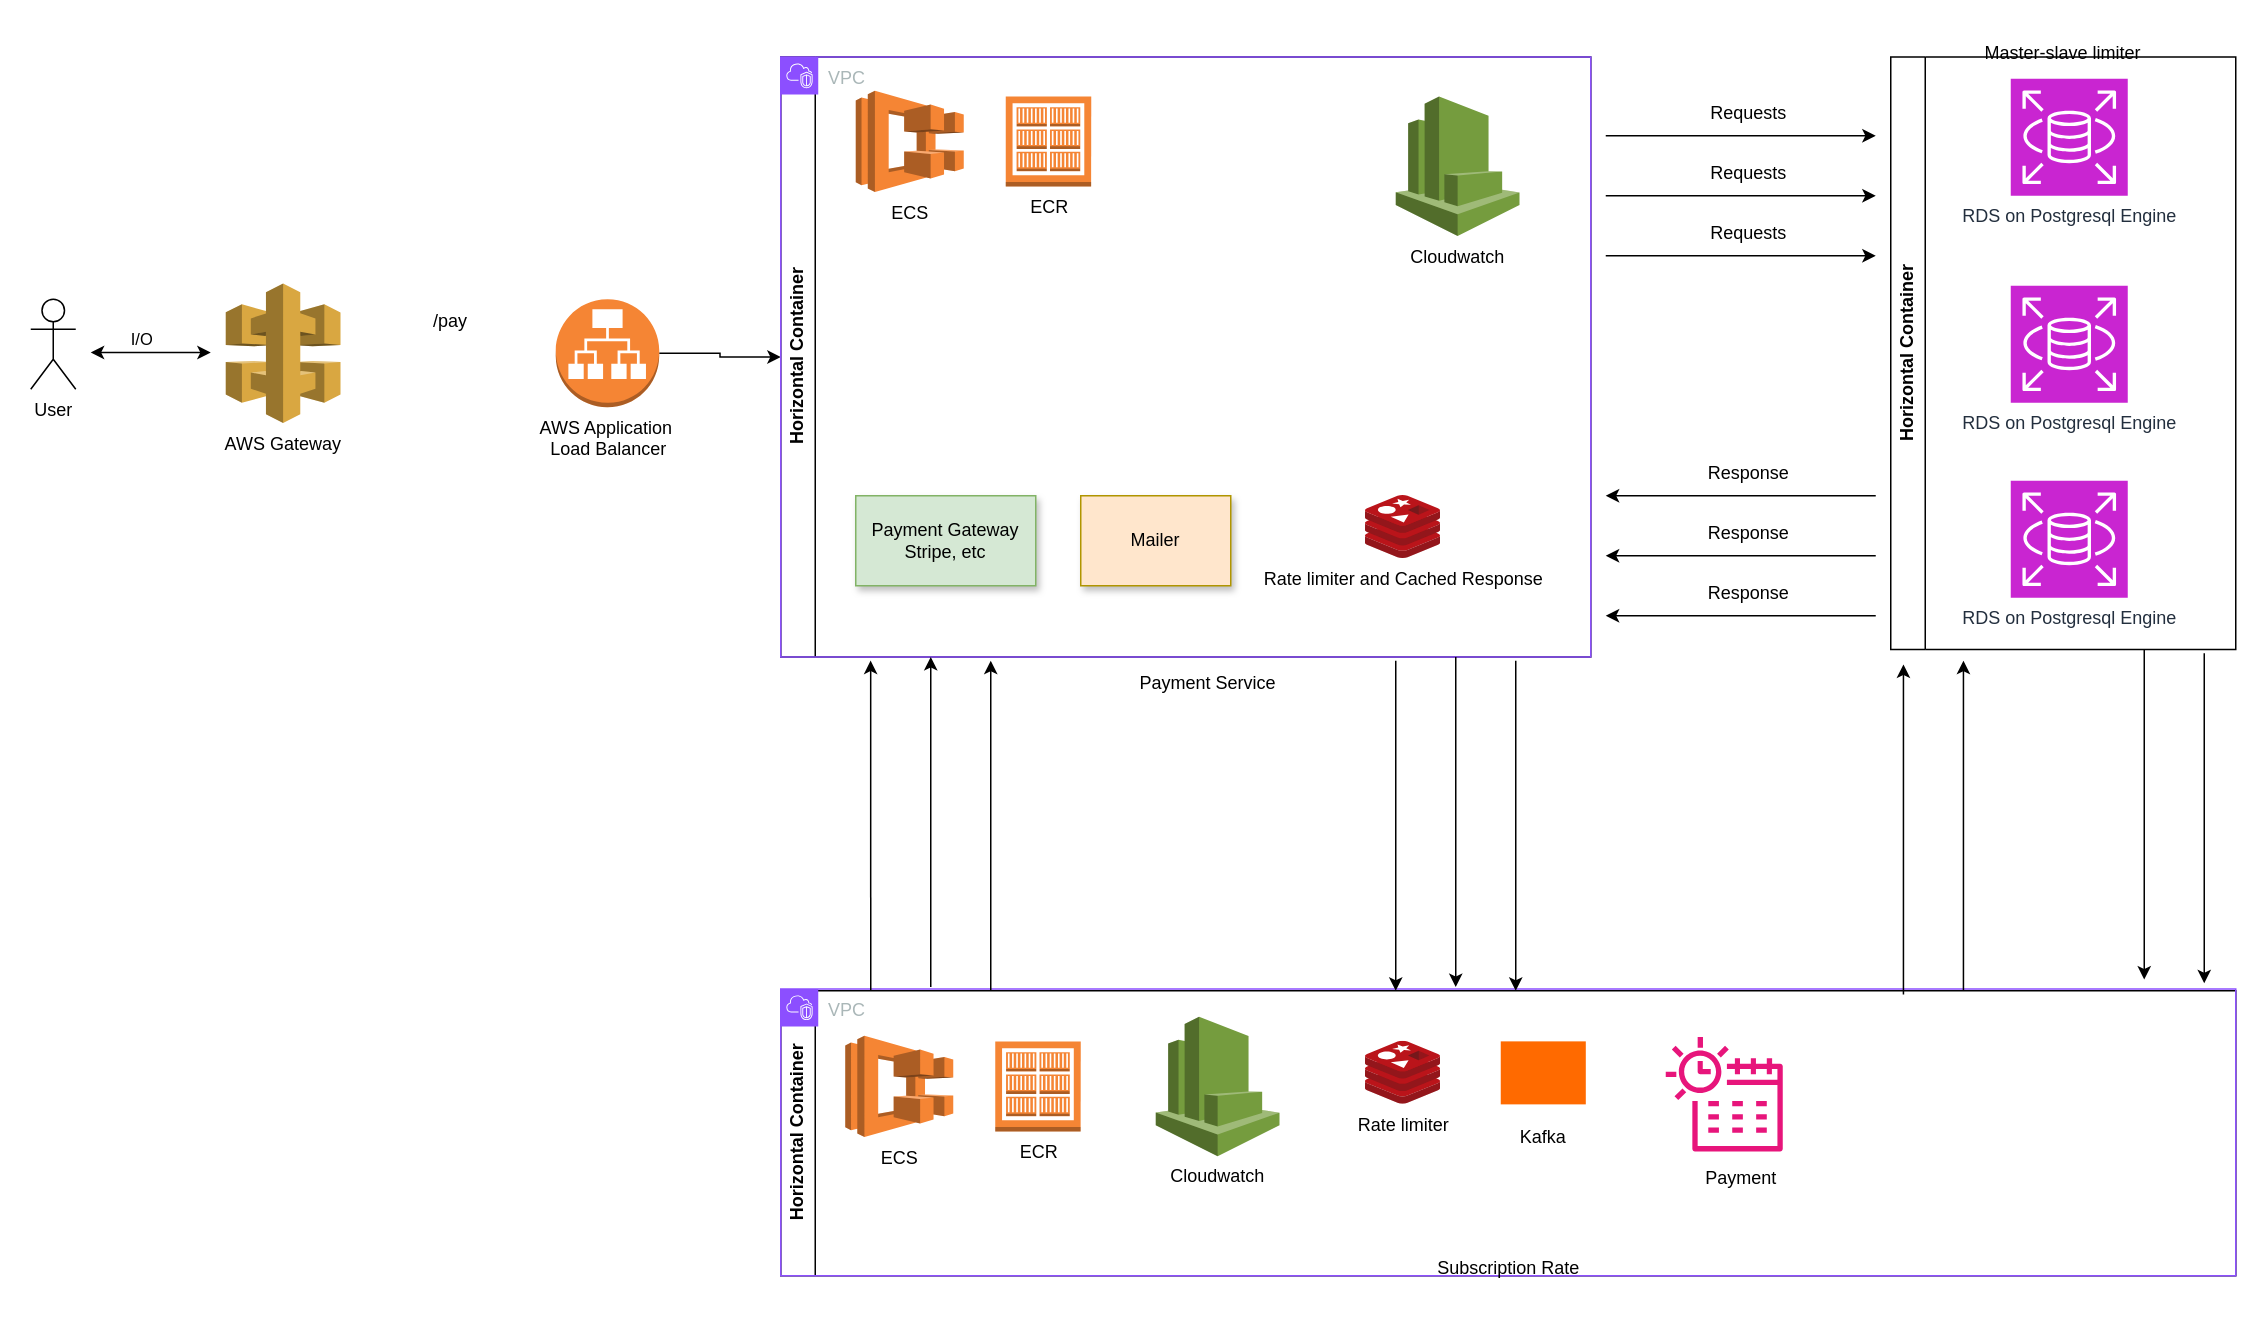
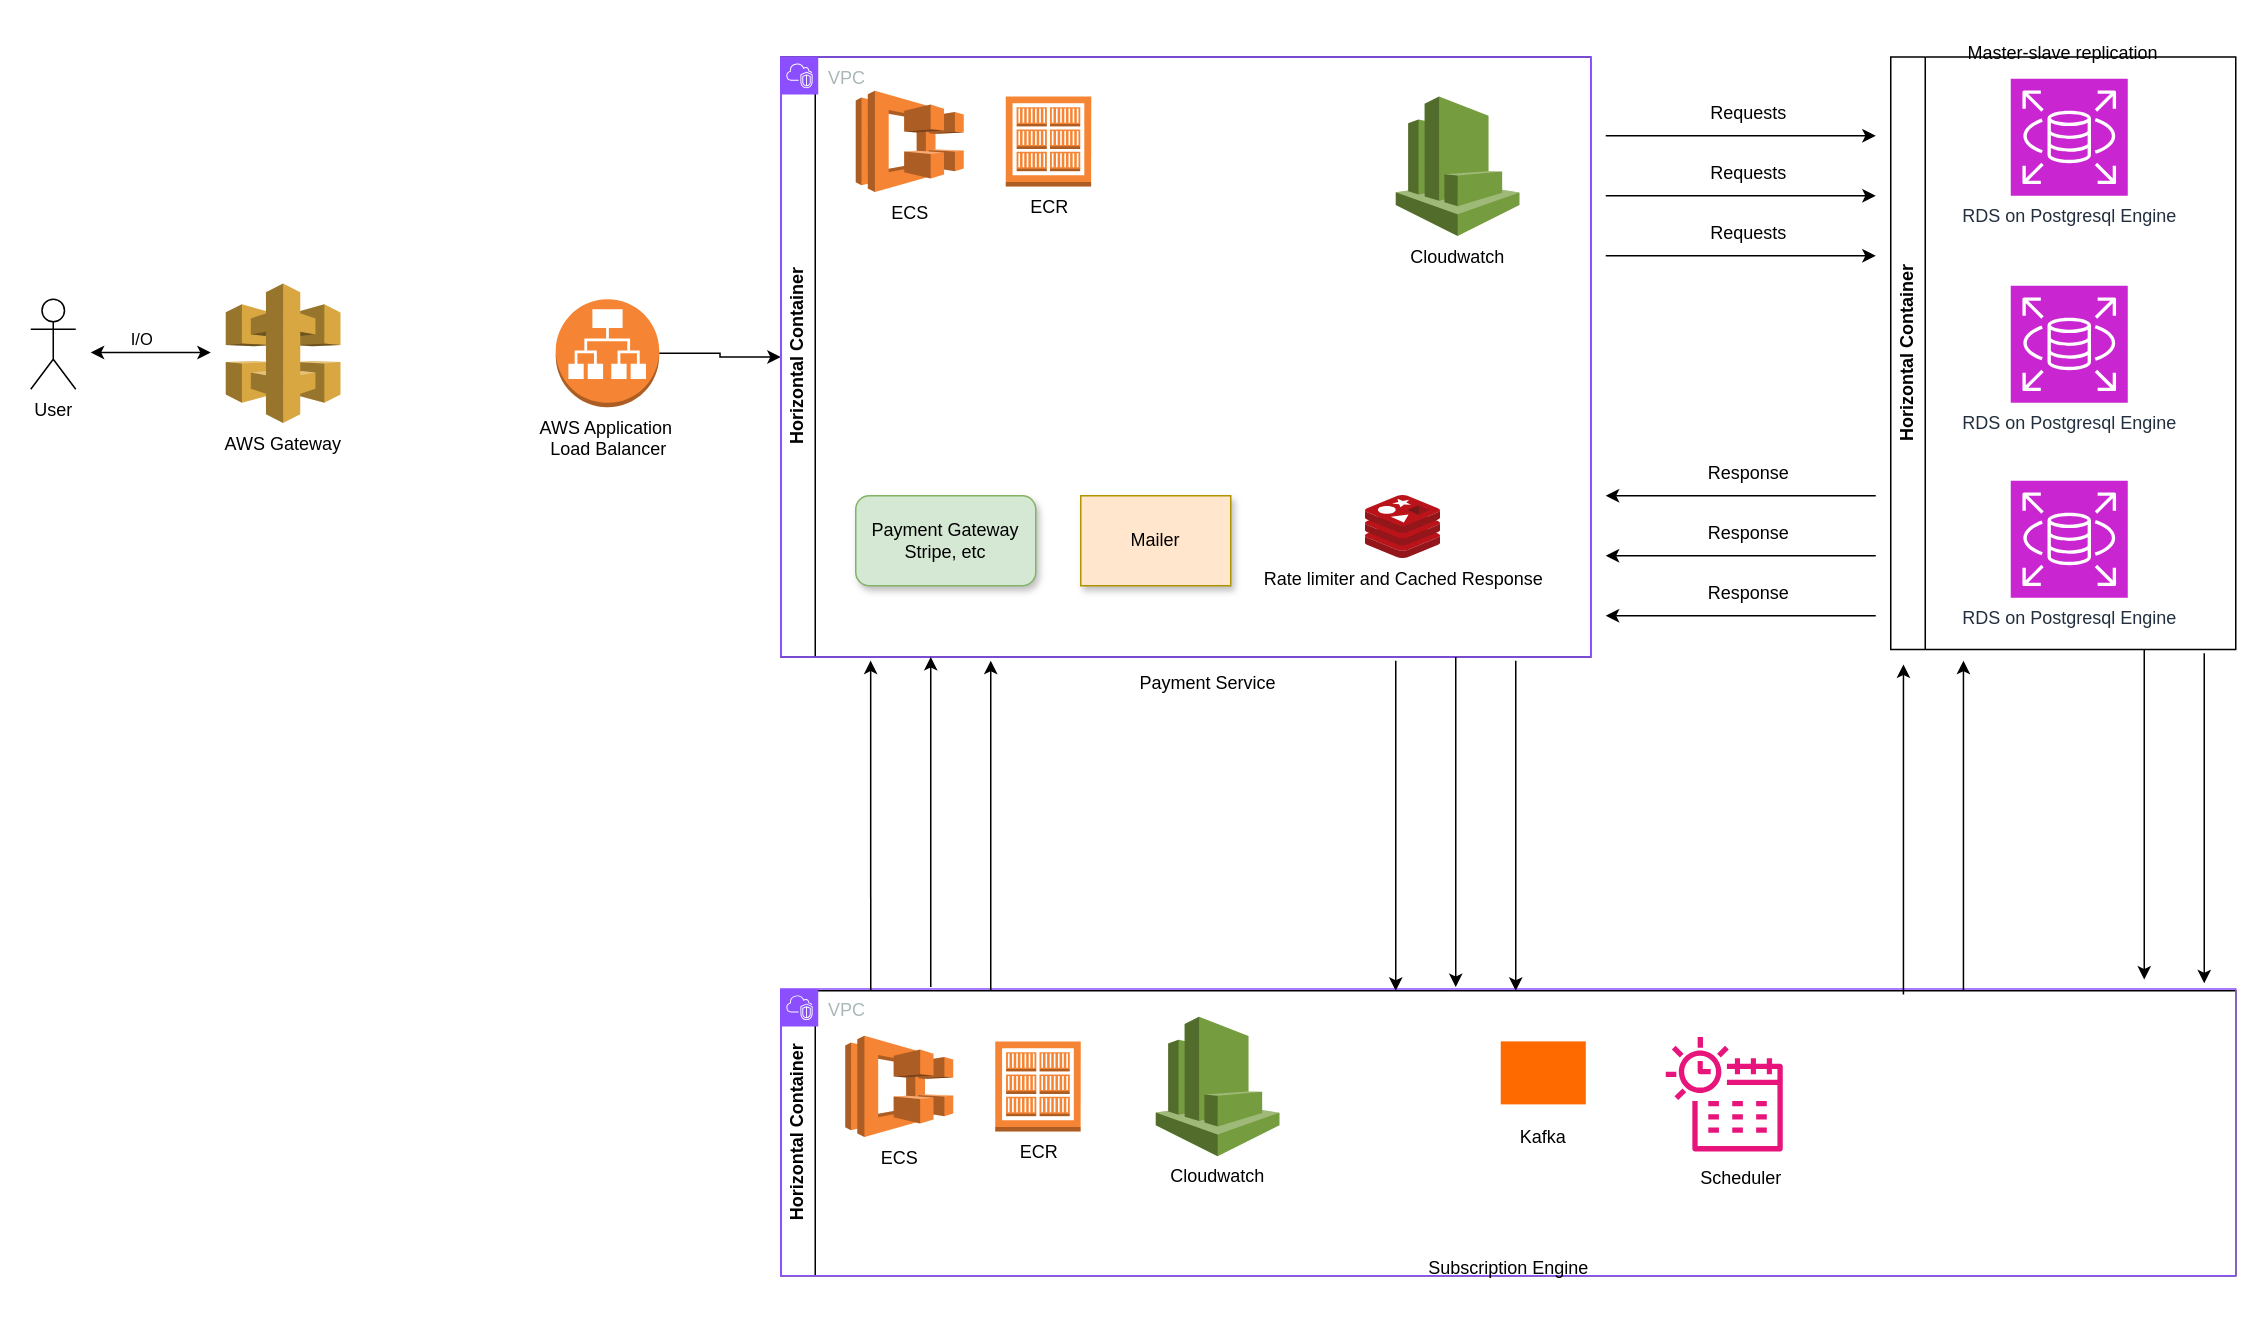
(2063, 53) -> (2063, 53)
(451, 322) -> none
(946, 541) -> (946, 541)
(1403, 1073) -> none
(1742, 1178) -> (1742, 1178)
(1509, 1268) -> (1509, 1268)
